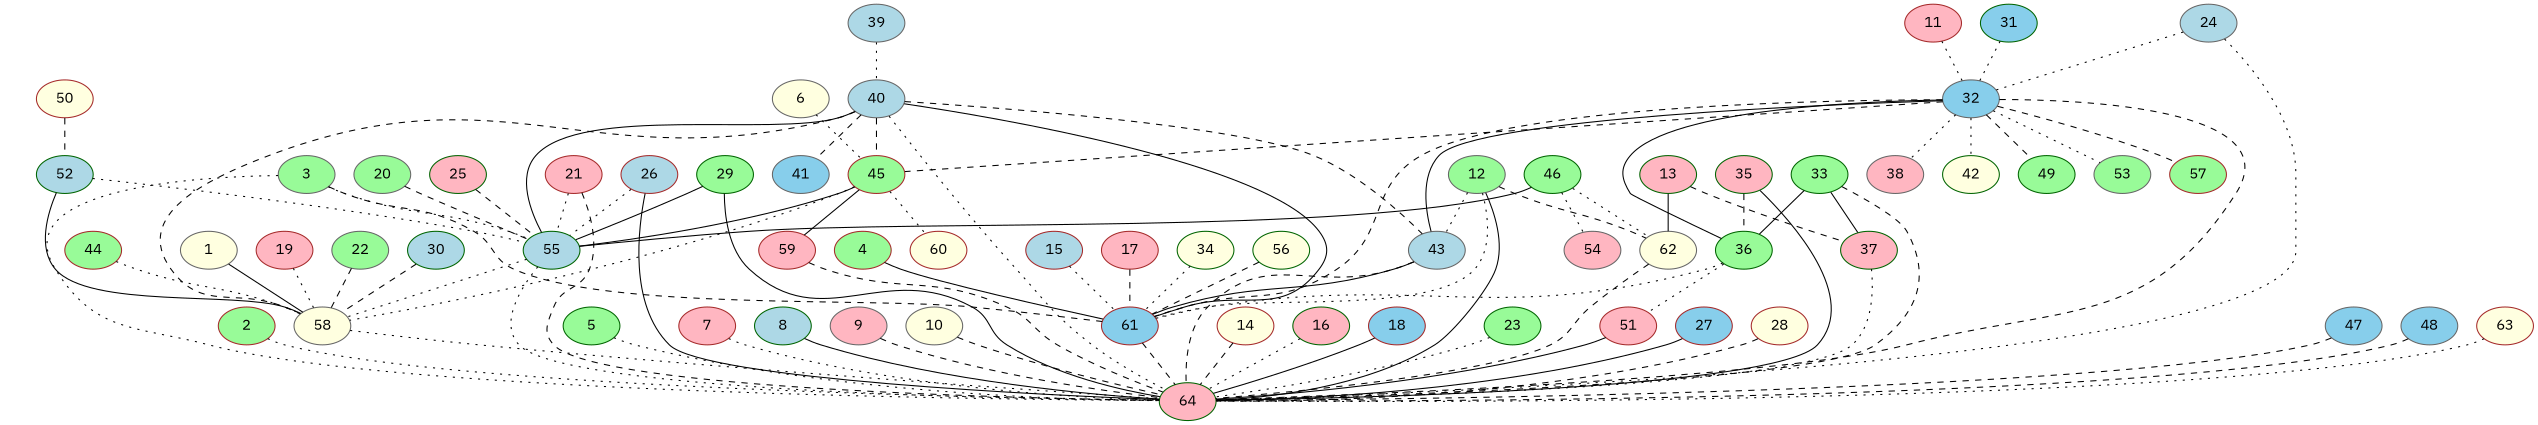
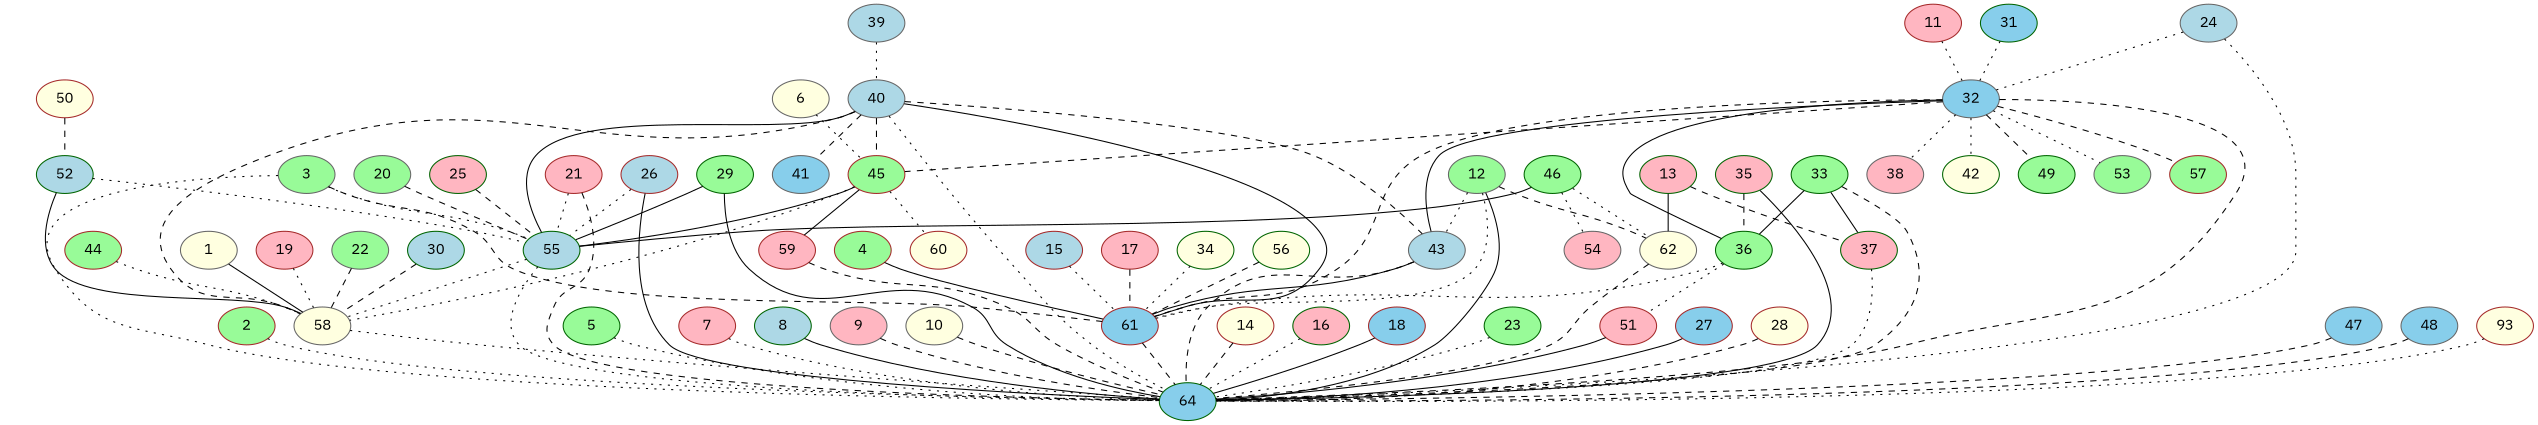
(2505, 326) -> (2505, 326)
(1188, 402) -> (1188, 402)
